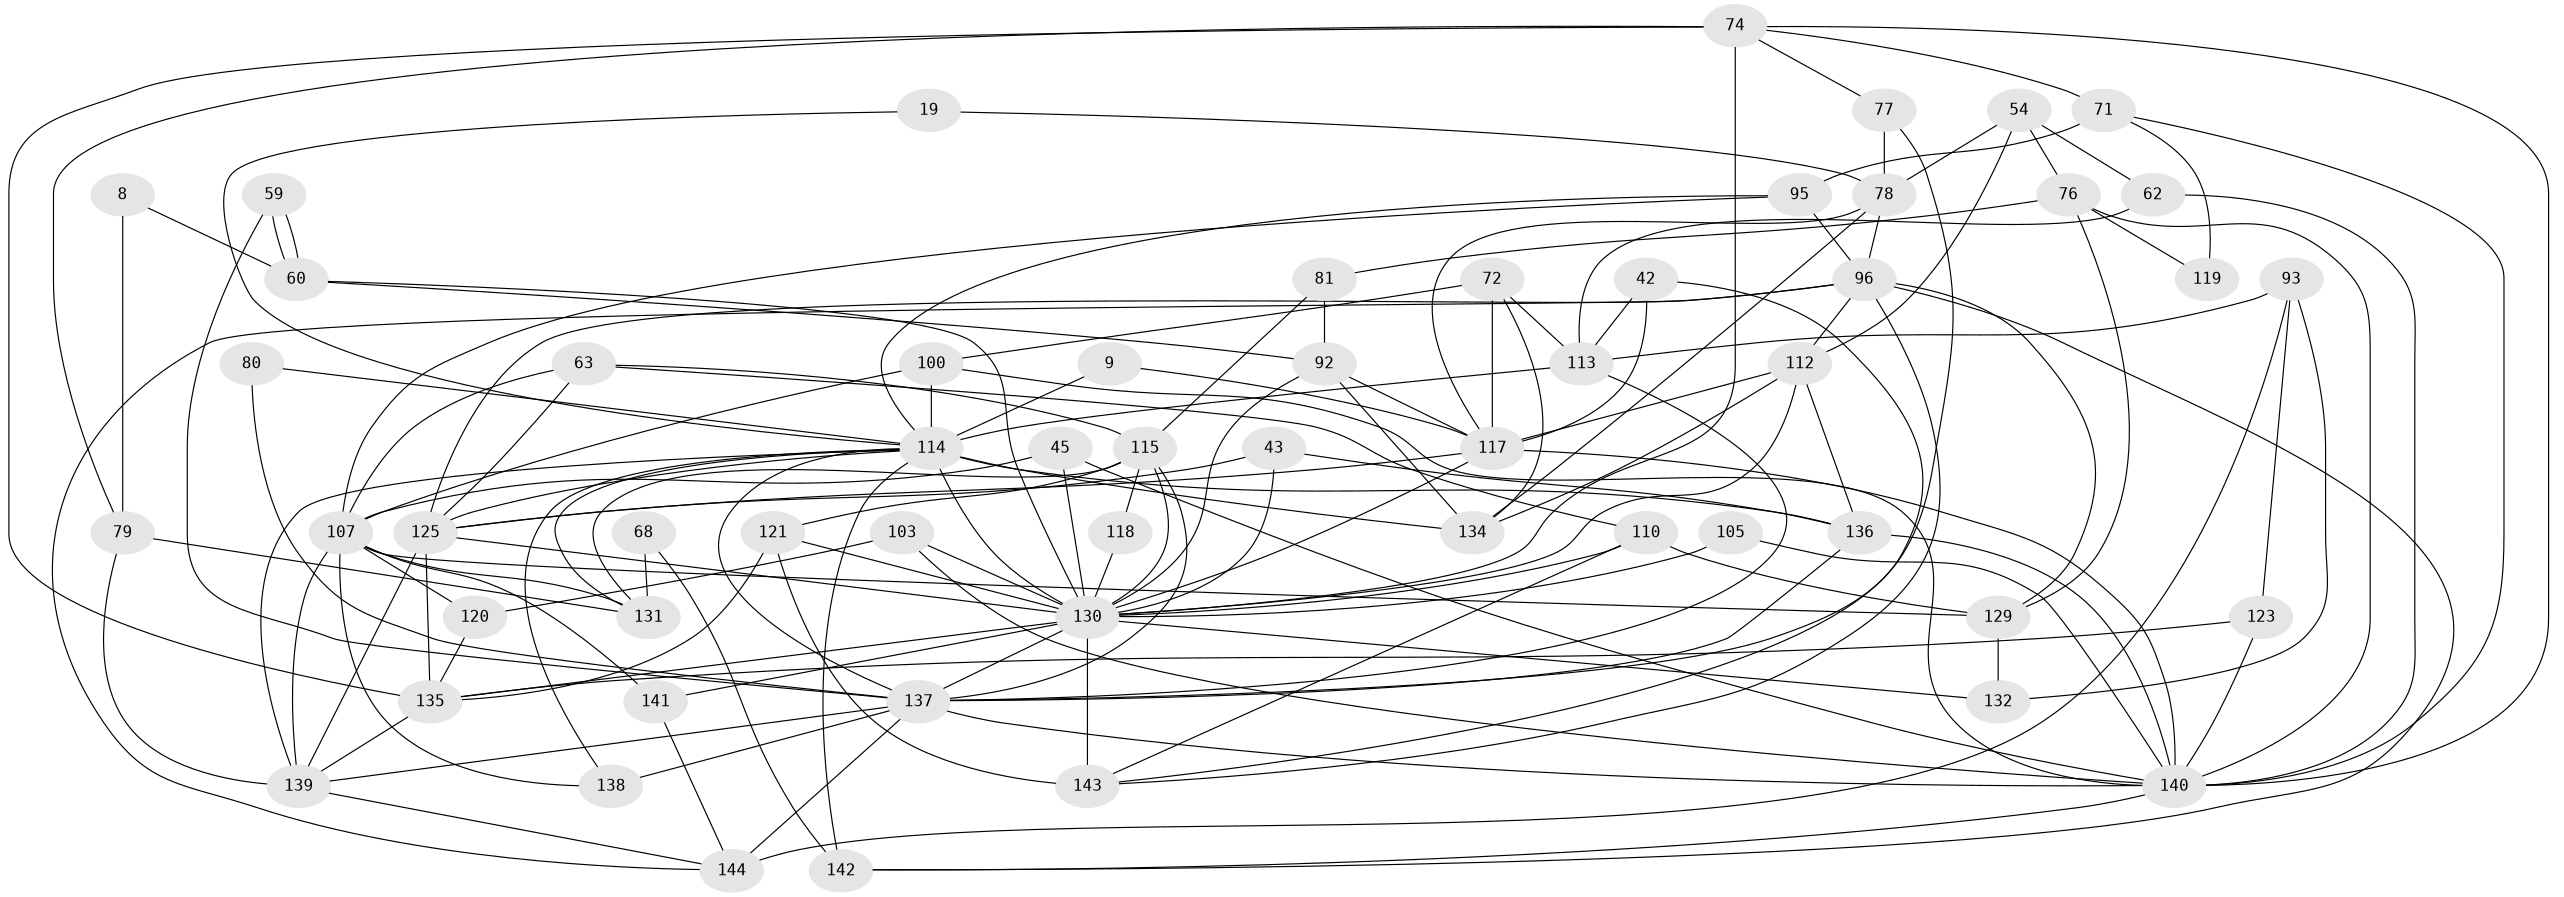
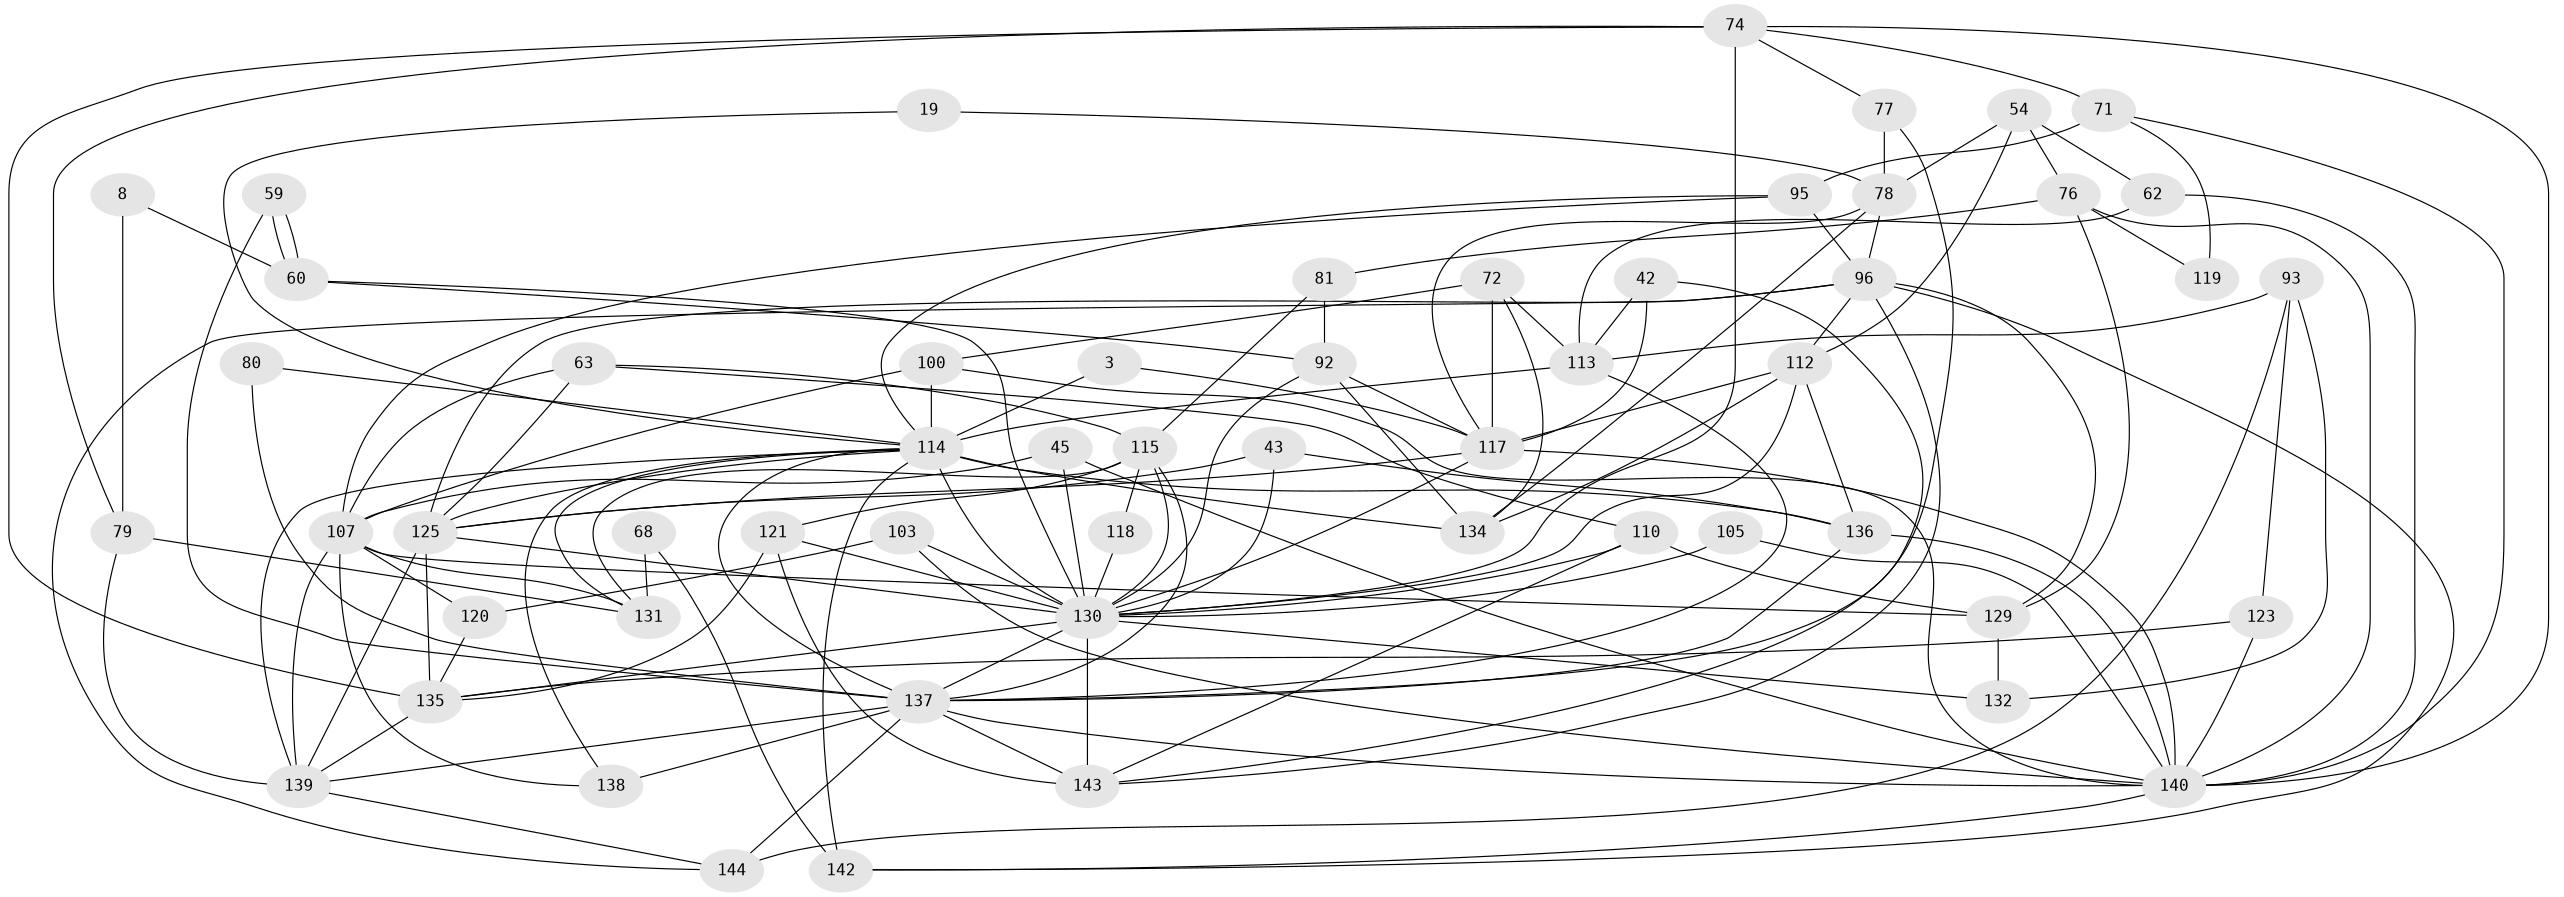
(1110, 364) -> (1110, 364)
(656, 702) -> none
none -> (1003, 744)
